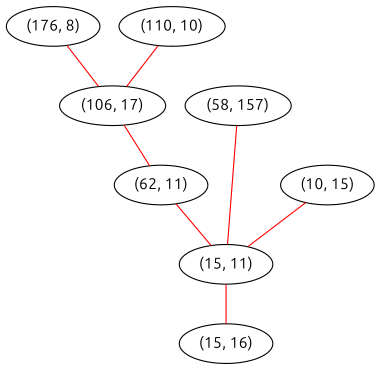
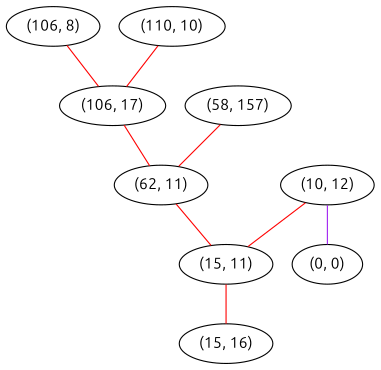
(53, 26) -> (53, 26)
(232, 185) -> (200, 145)
(327, 185) -> (327, 185)
none -> (327, 264)
